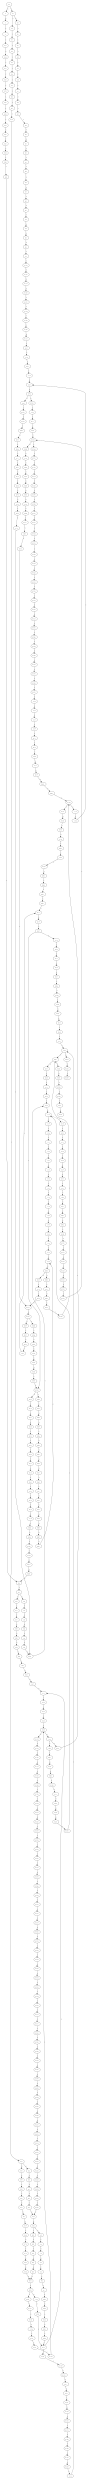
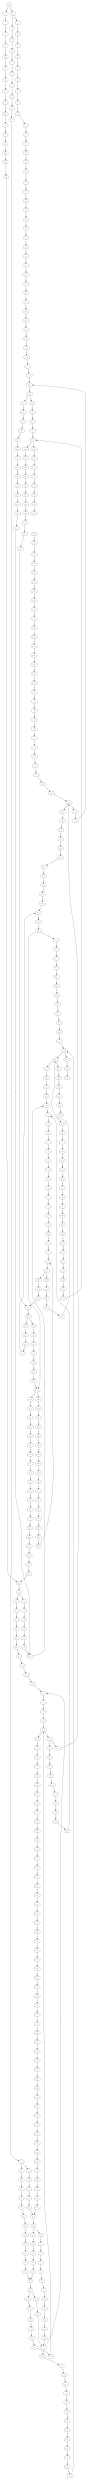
(34, 522) -> none
